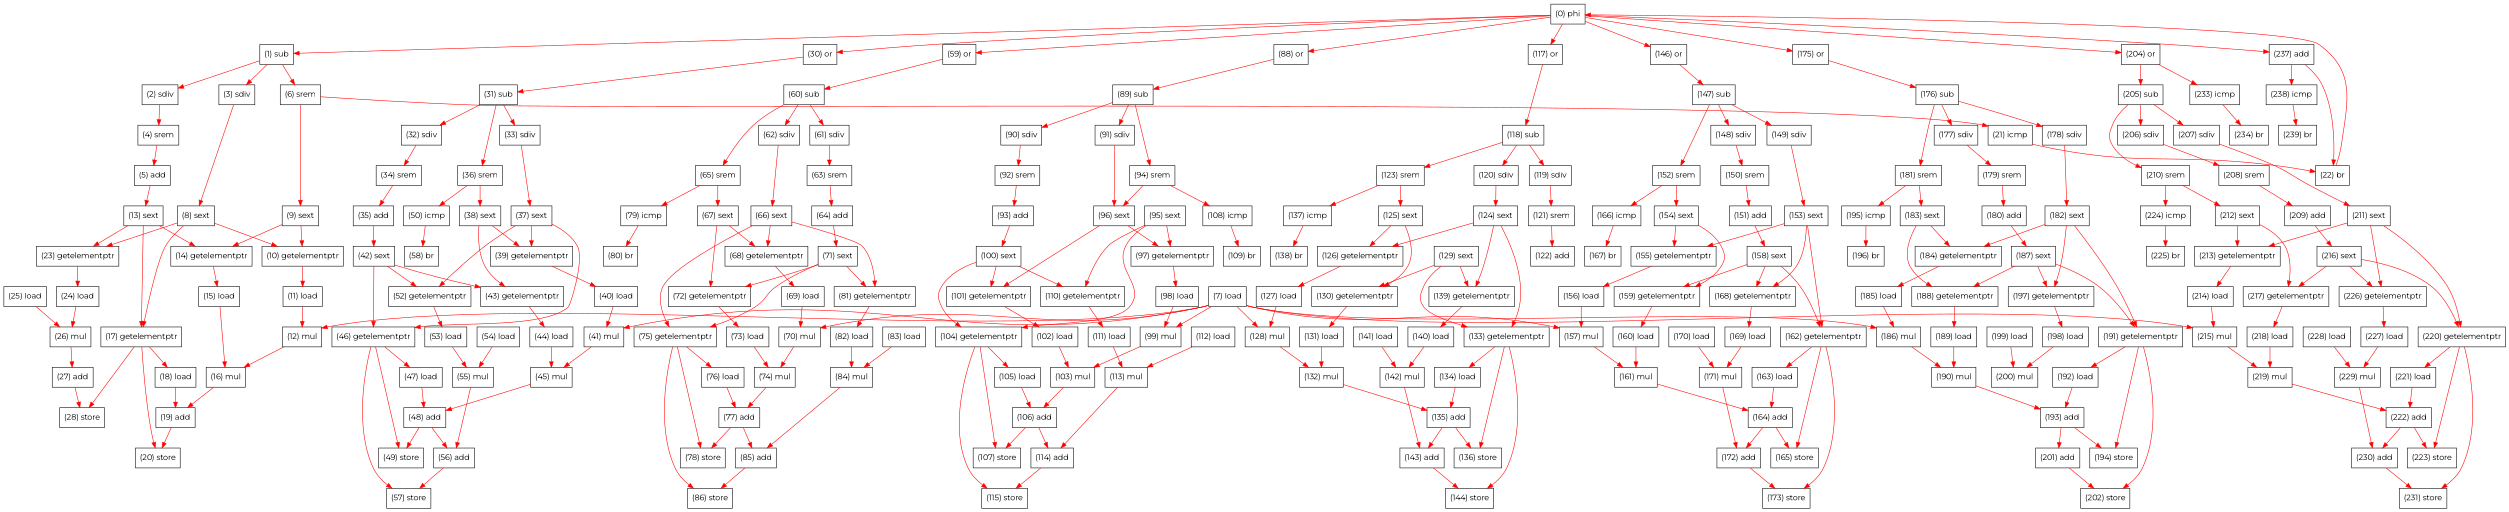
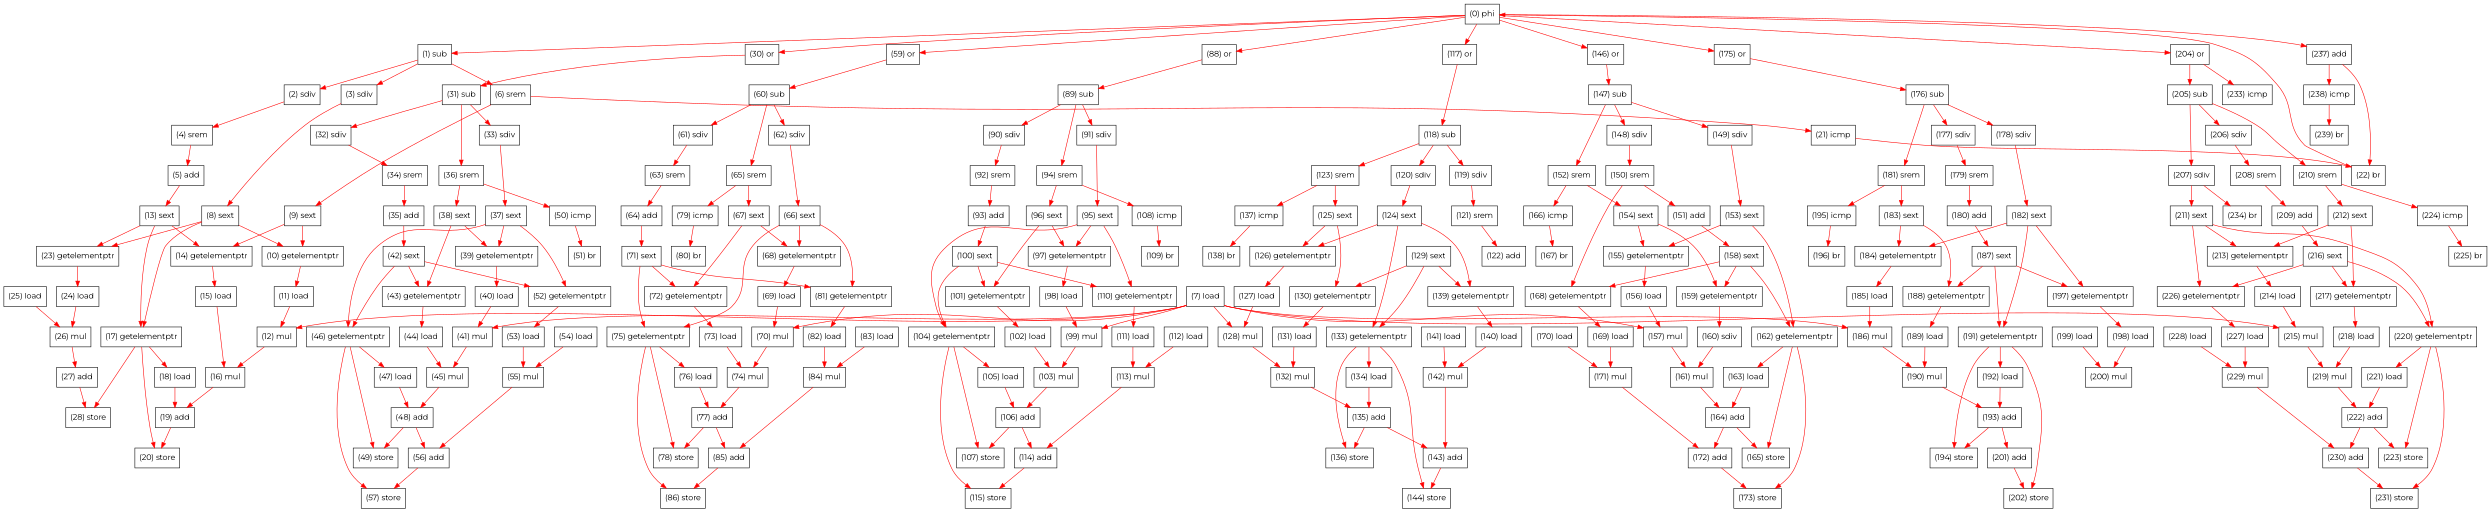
(2230, 113) -> (2215, 194)
(1114, 173) -> (1097, 173)
(421, 256) -> (585, 256)
(1800, 259) -> (1595, 232)
(1636, 337) -> (1719, 337)
